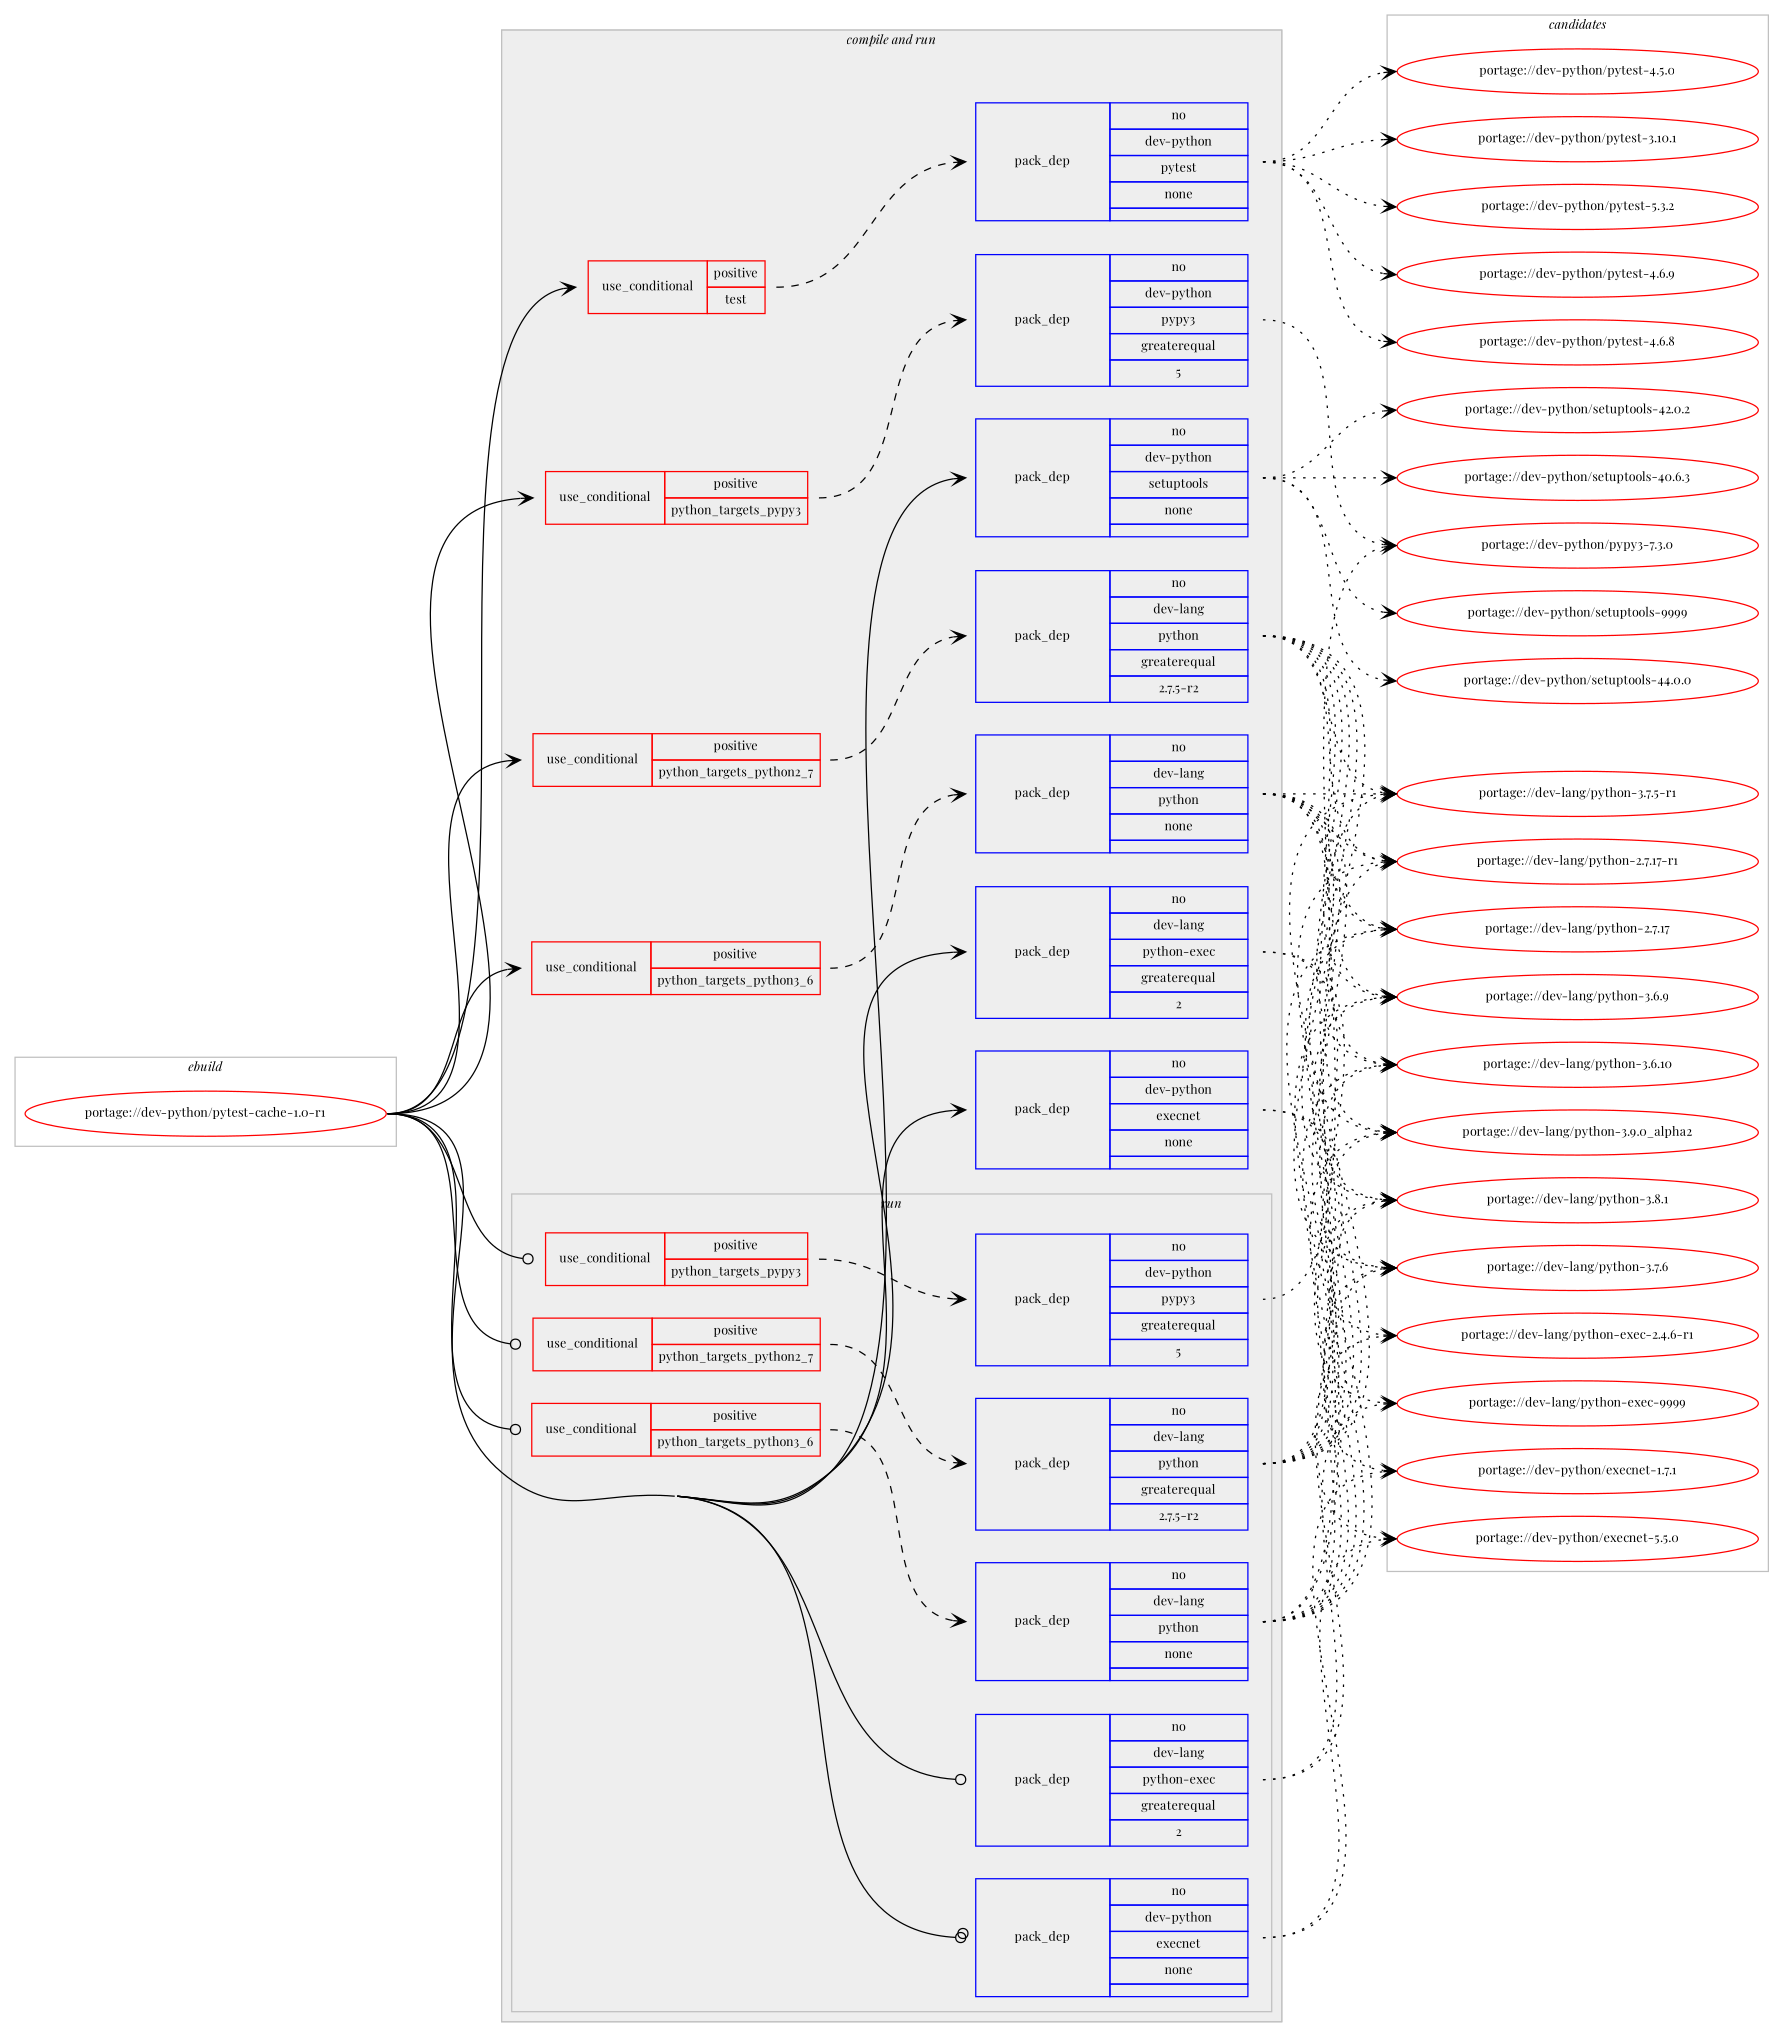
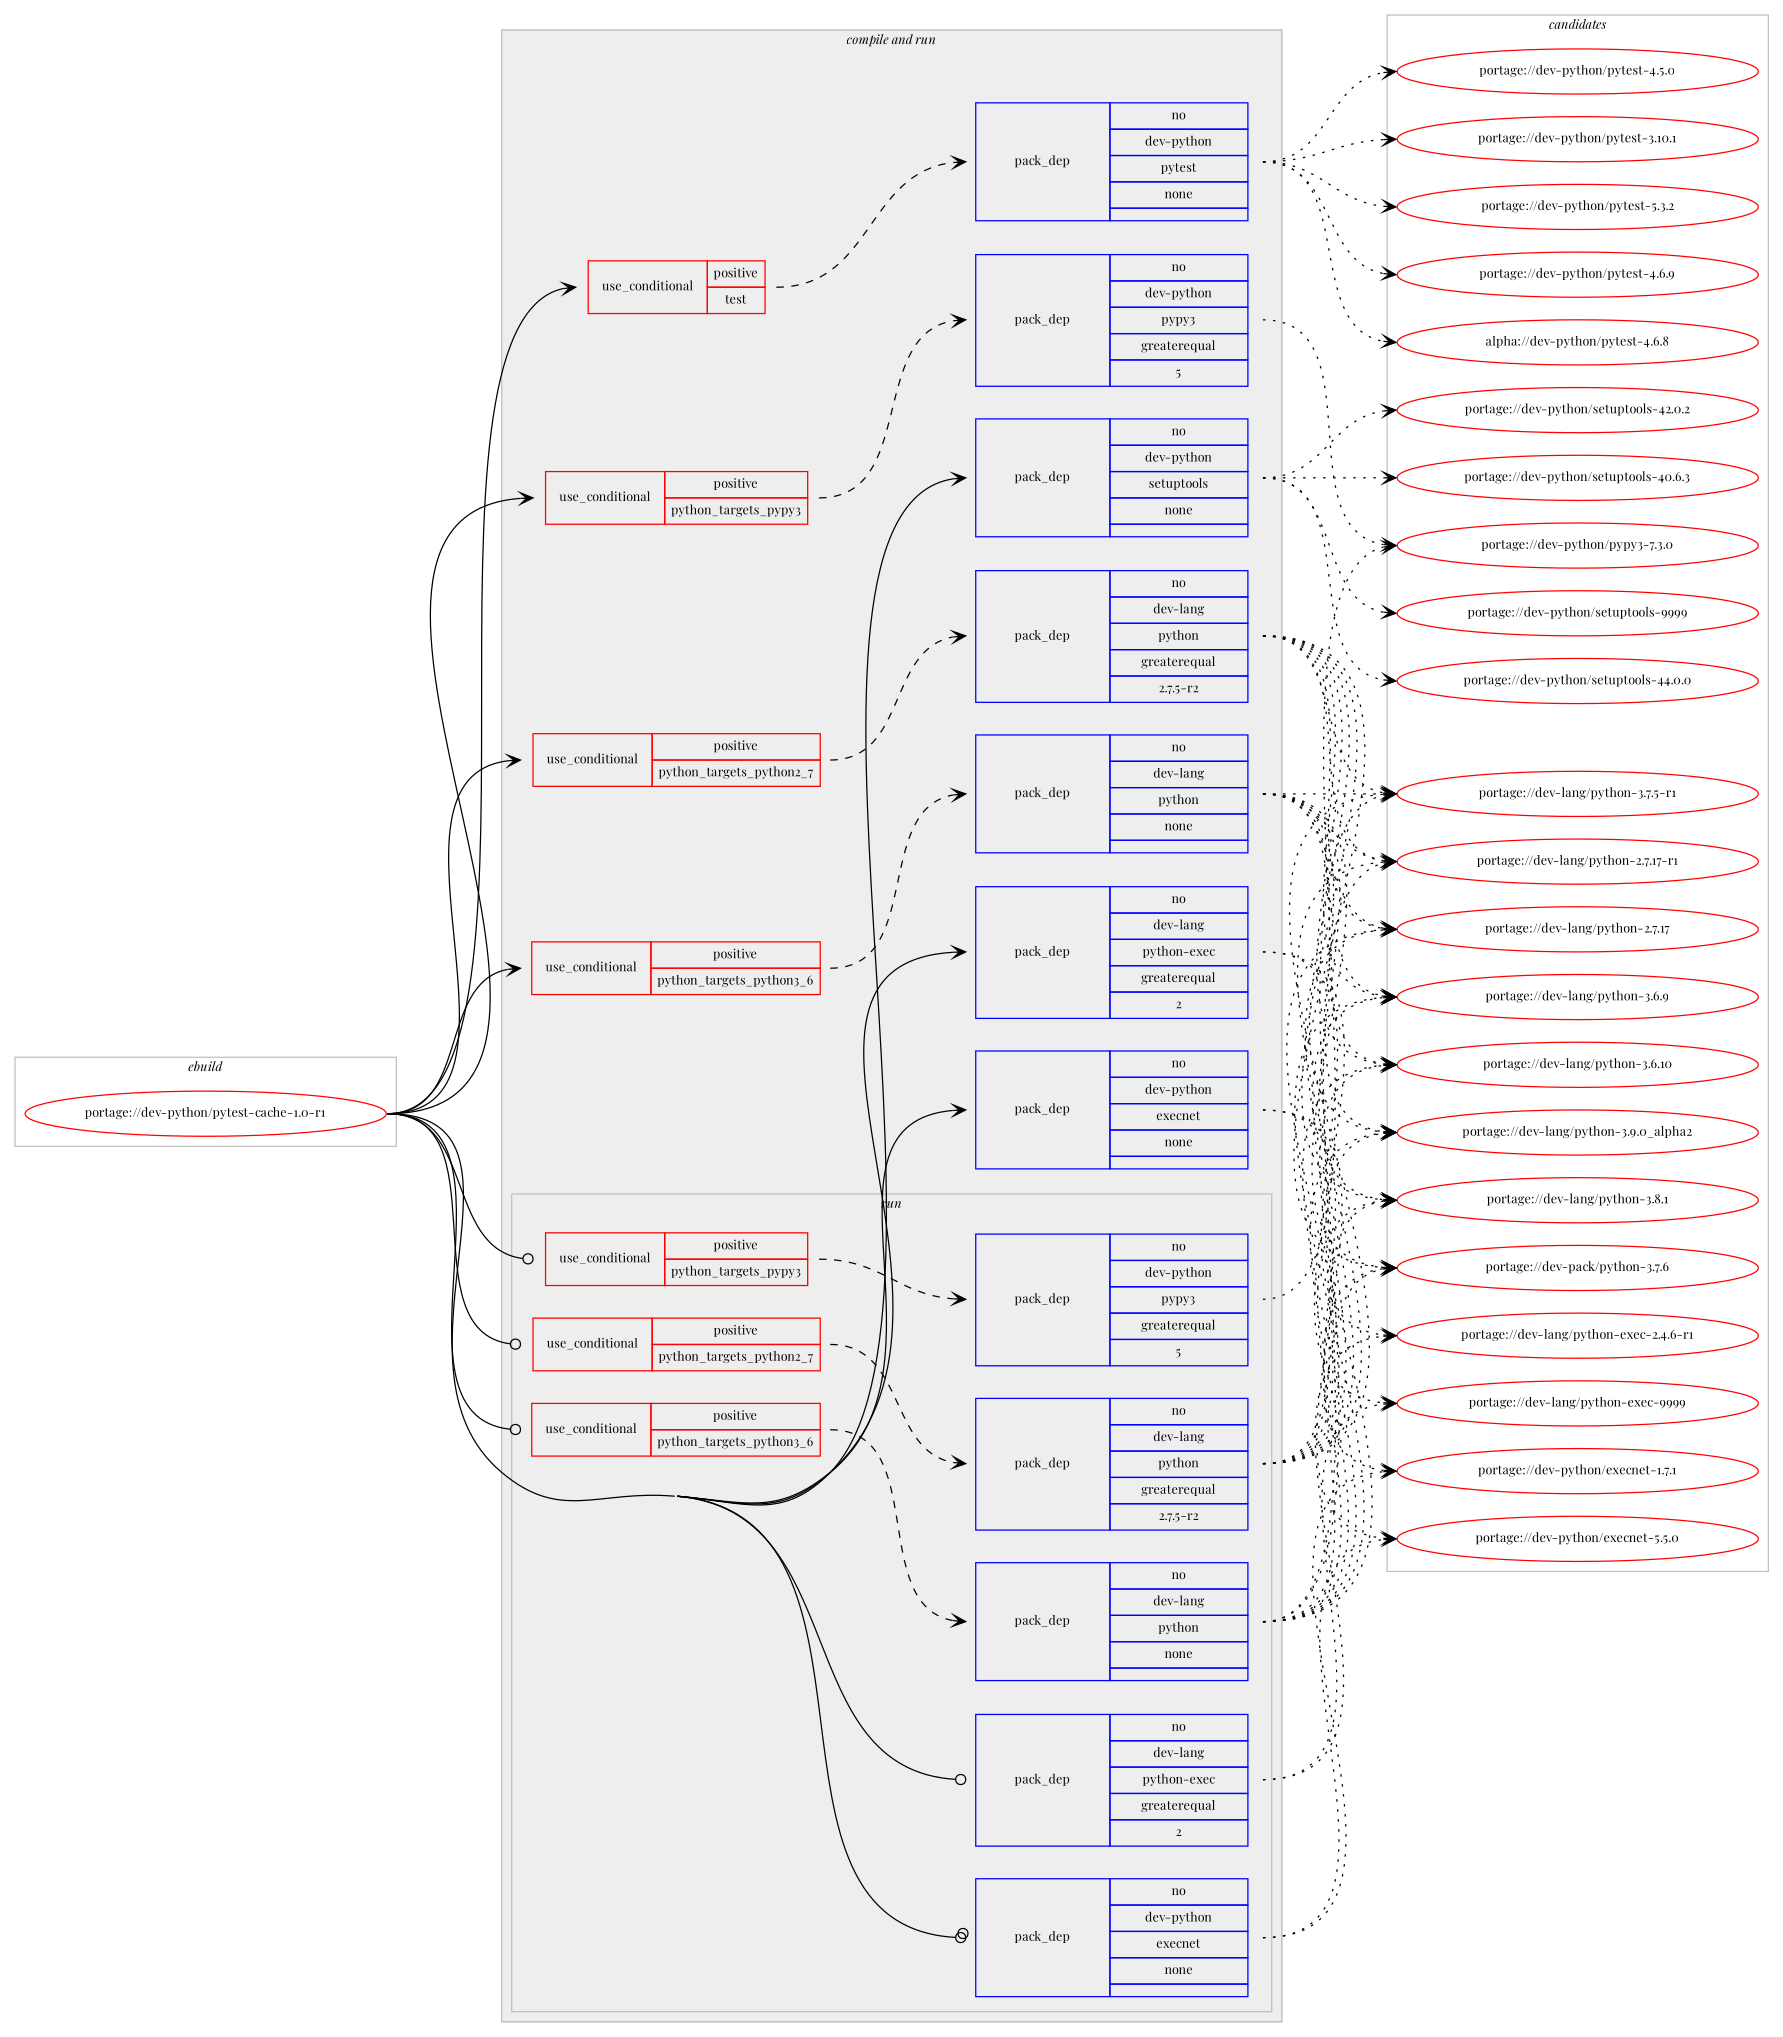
(1578, 342) -> (1578, 342)
(1578, 1268) -> (1578, 1268)
